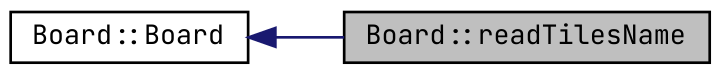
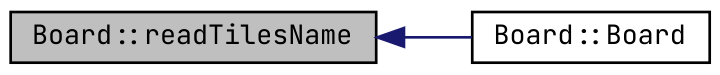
(310, 37) -> (438, 37)
